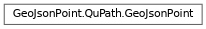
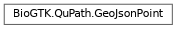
(103, 14) -> (88, 14)
